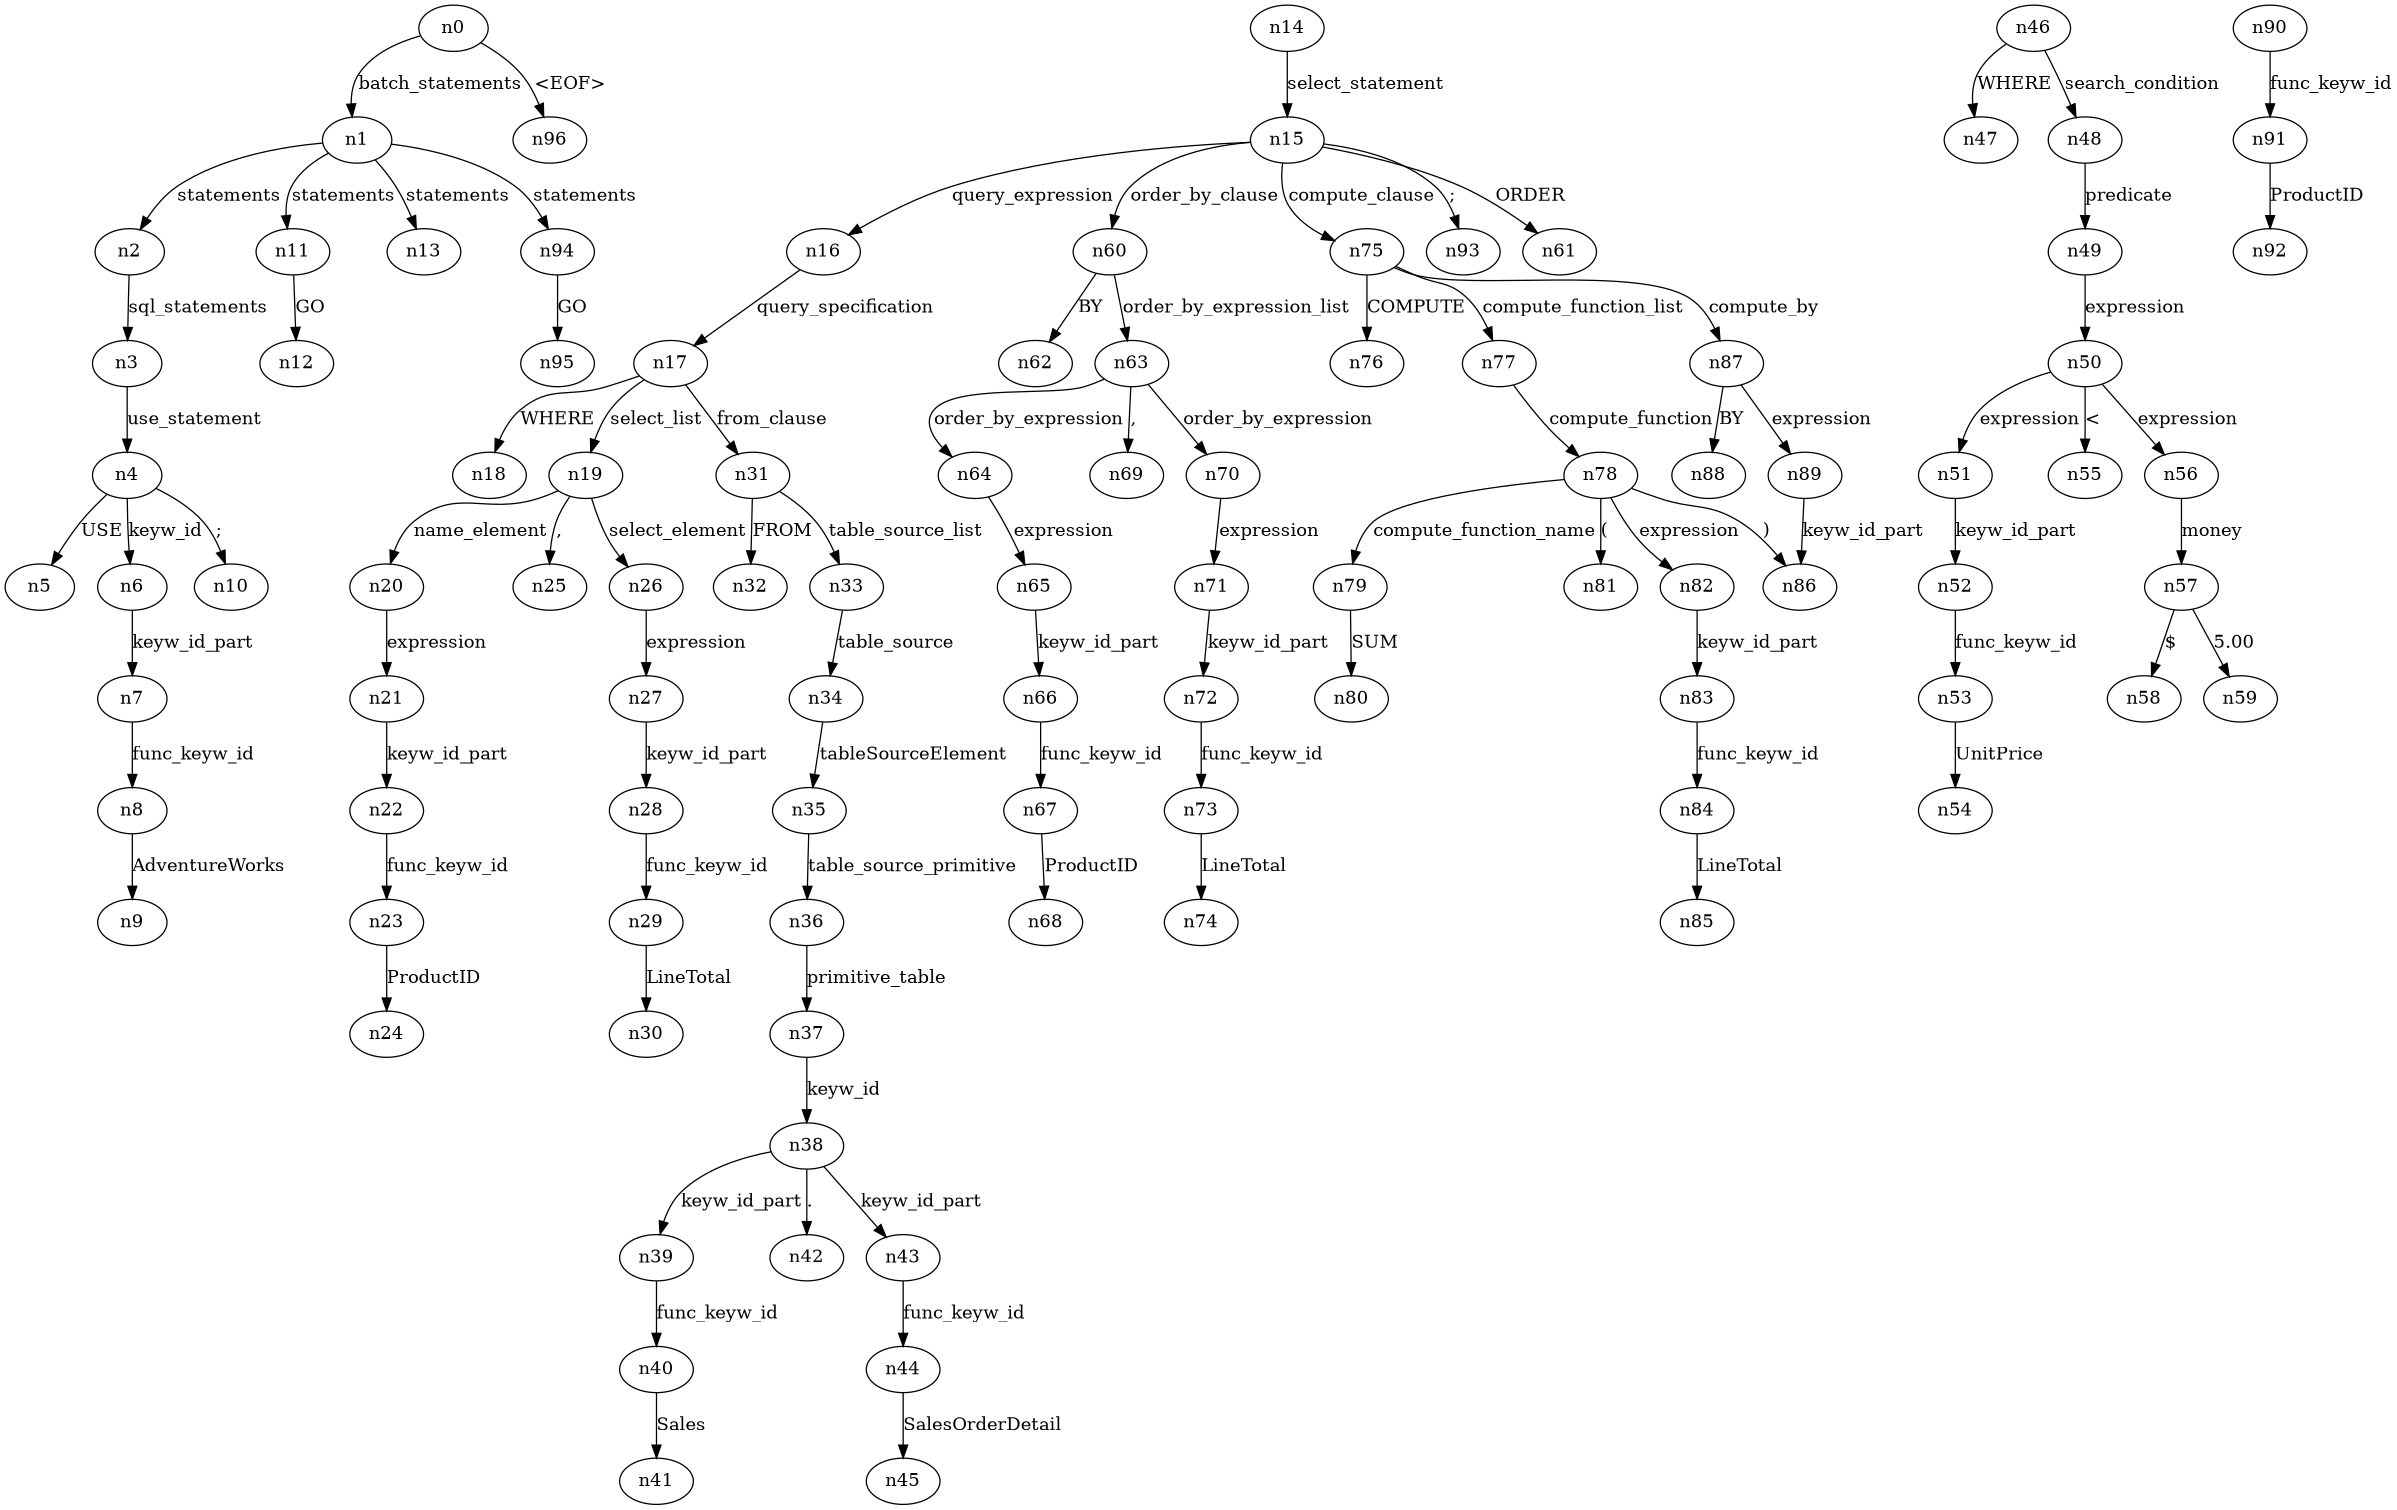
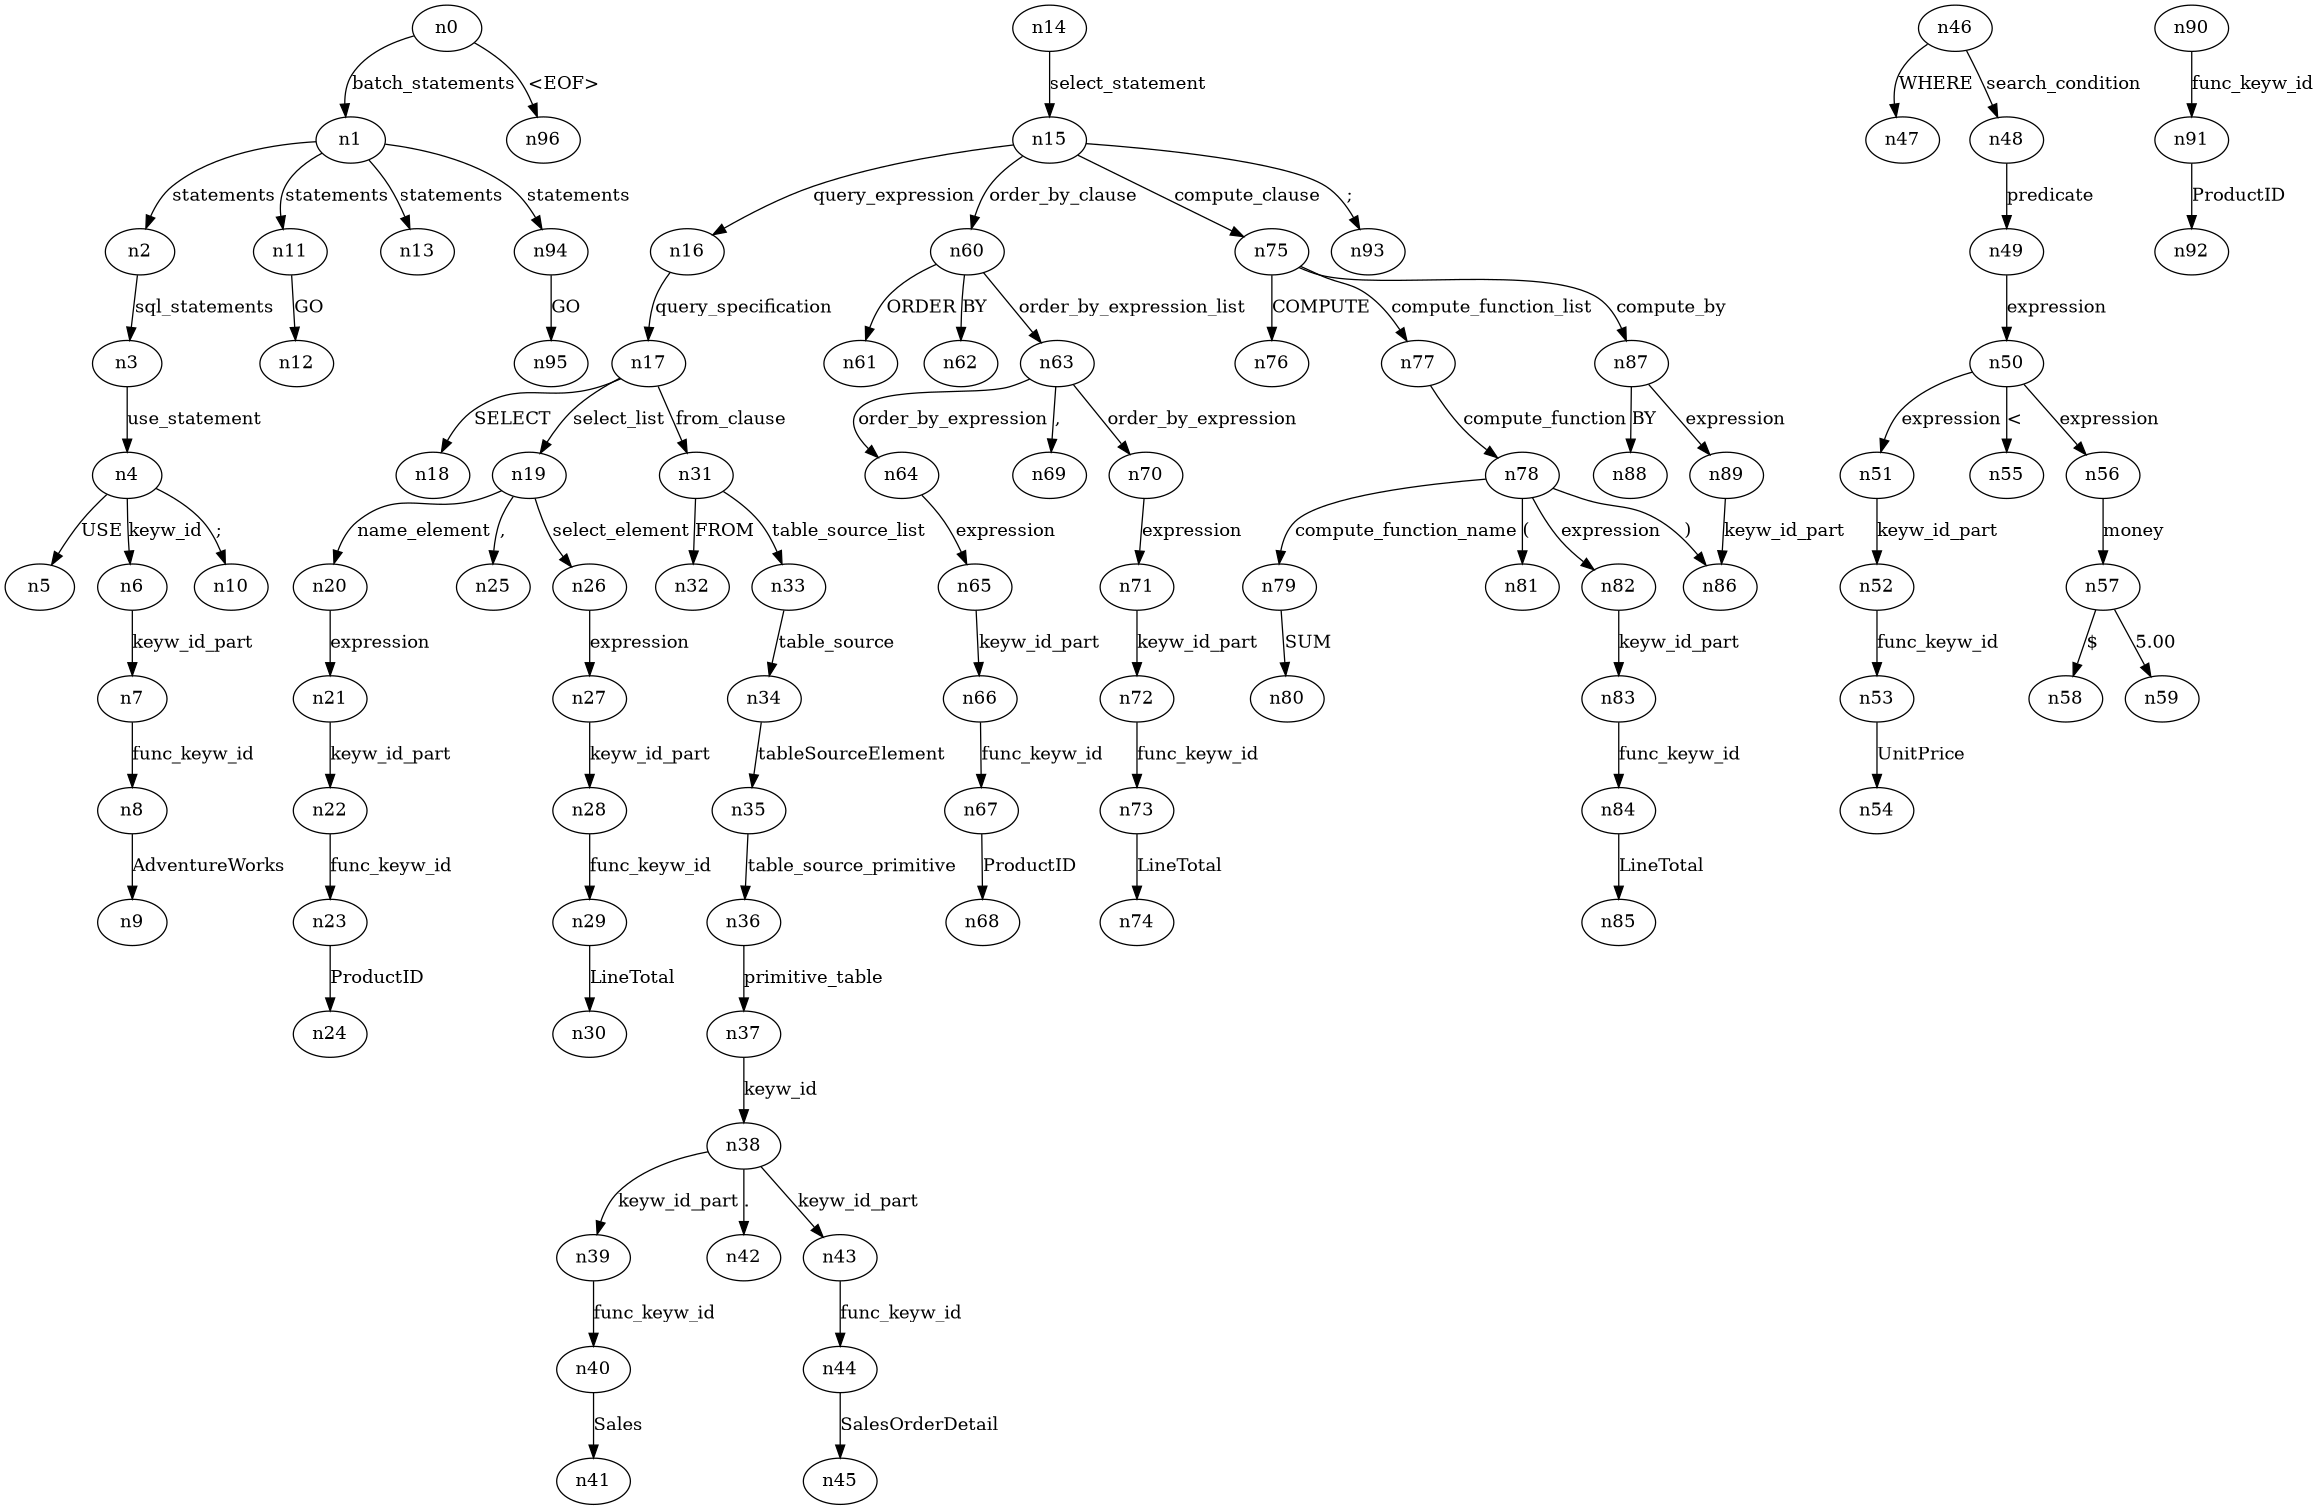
(1435, 176) -> (896, 289)
(558, 419) -> (513, 419)
